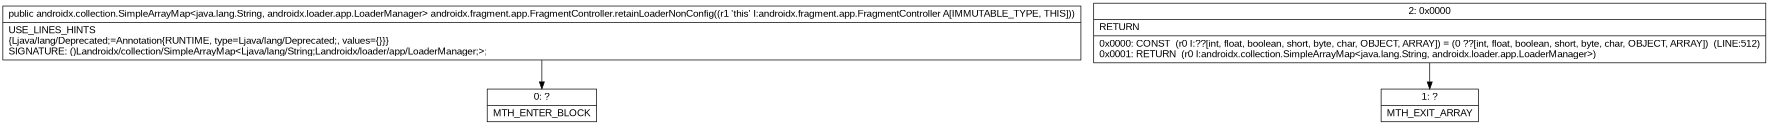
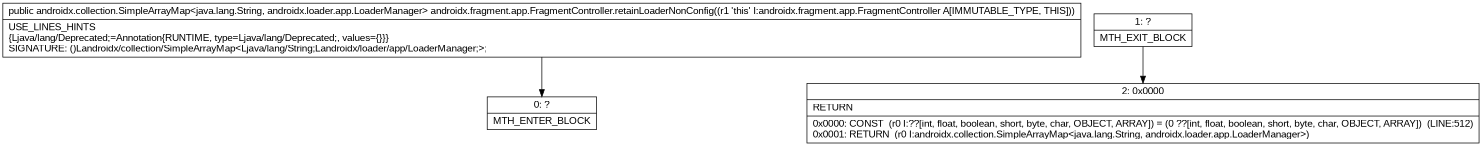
(1430, 72) -> (1143, 61)
(1430, 113) -> (1143, 38)
